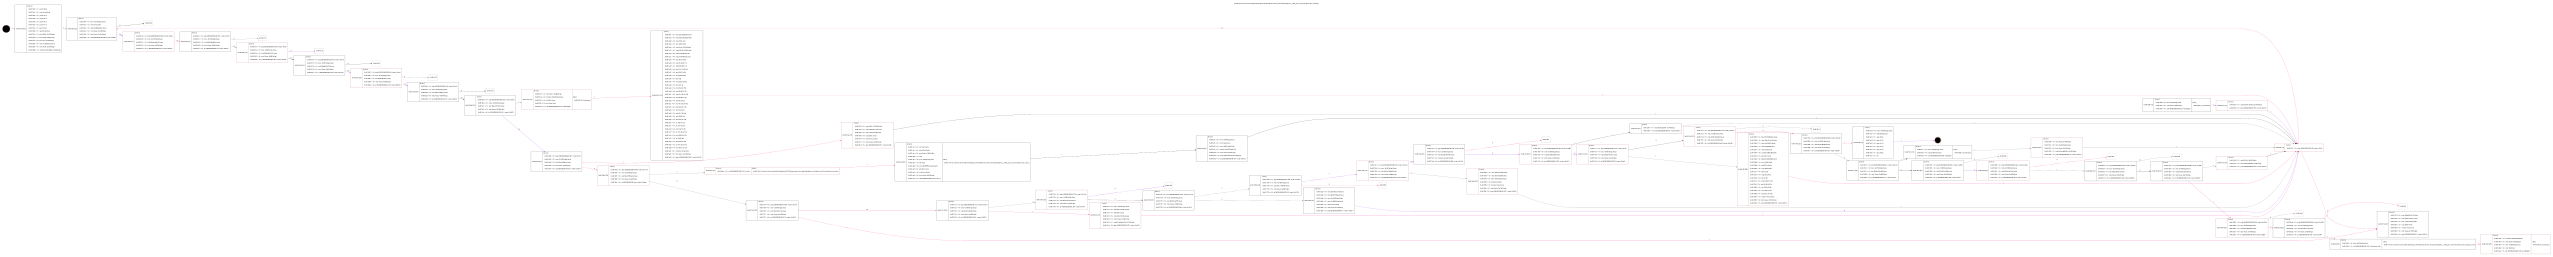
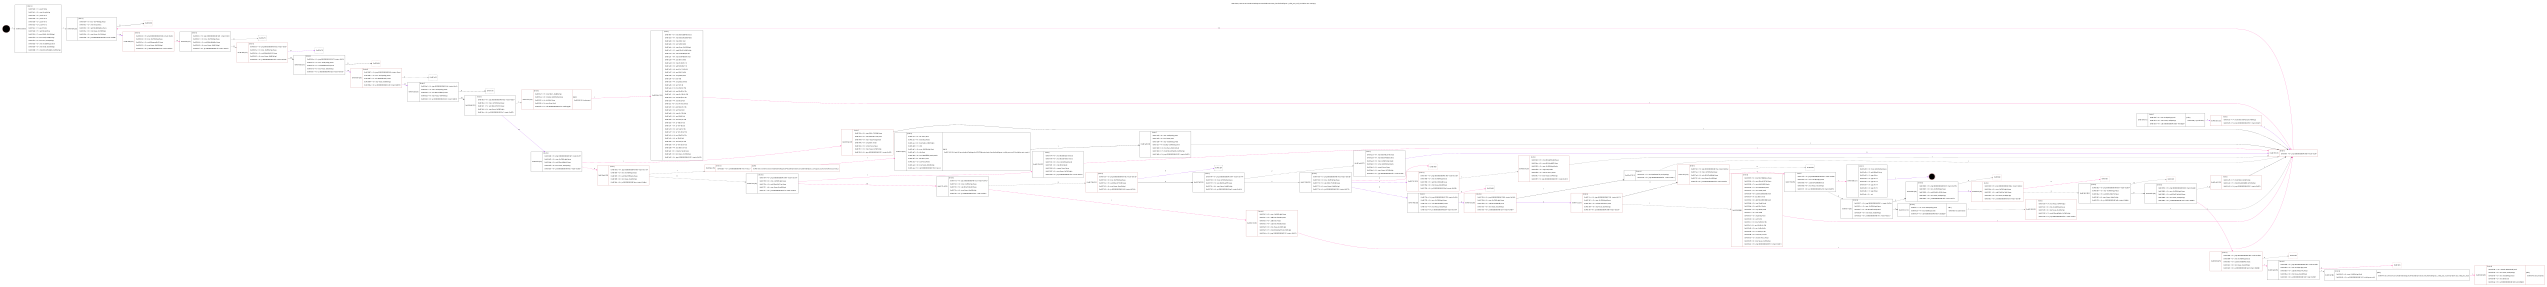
(1411, 163) -> (1379, 193)
(2324, 208) -> (1676, 149)
